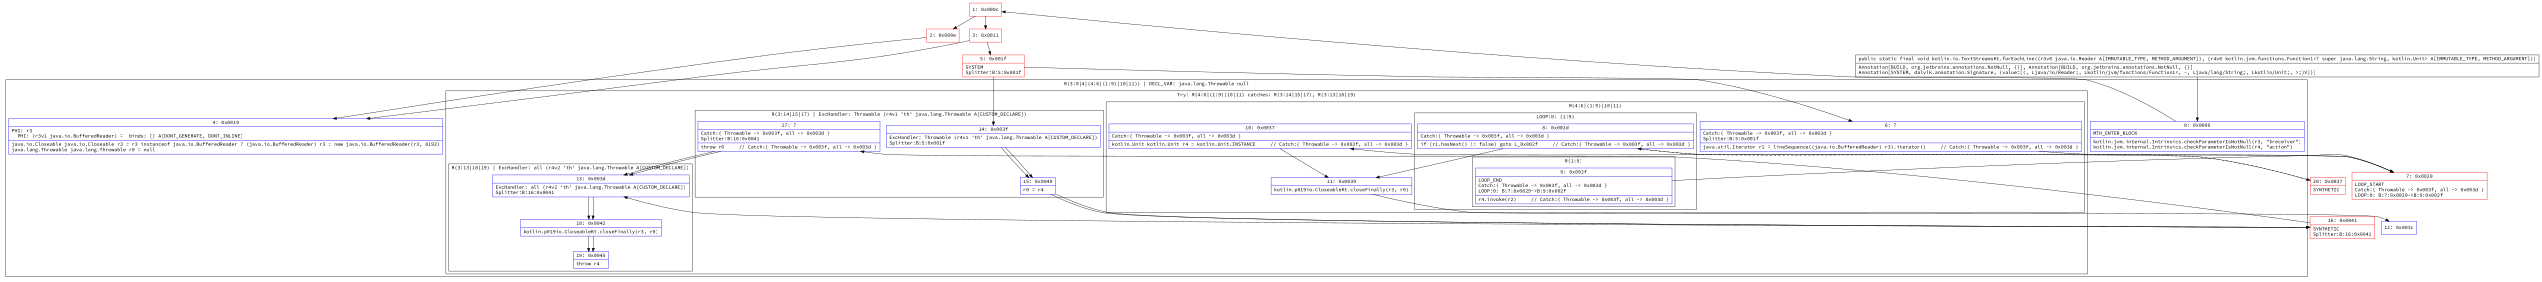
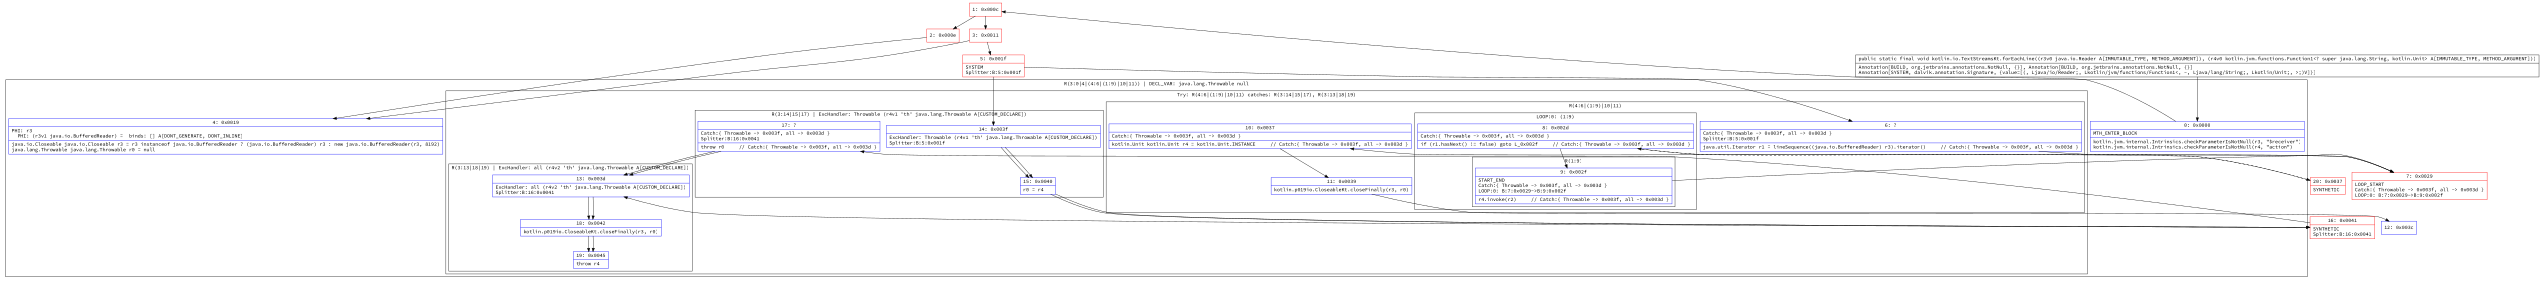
(1441, 163) -> (1564, 159)
(1490, 180) -> (1492, 180)
